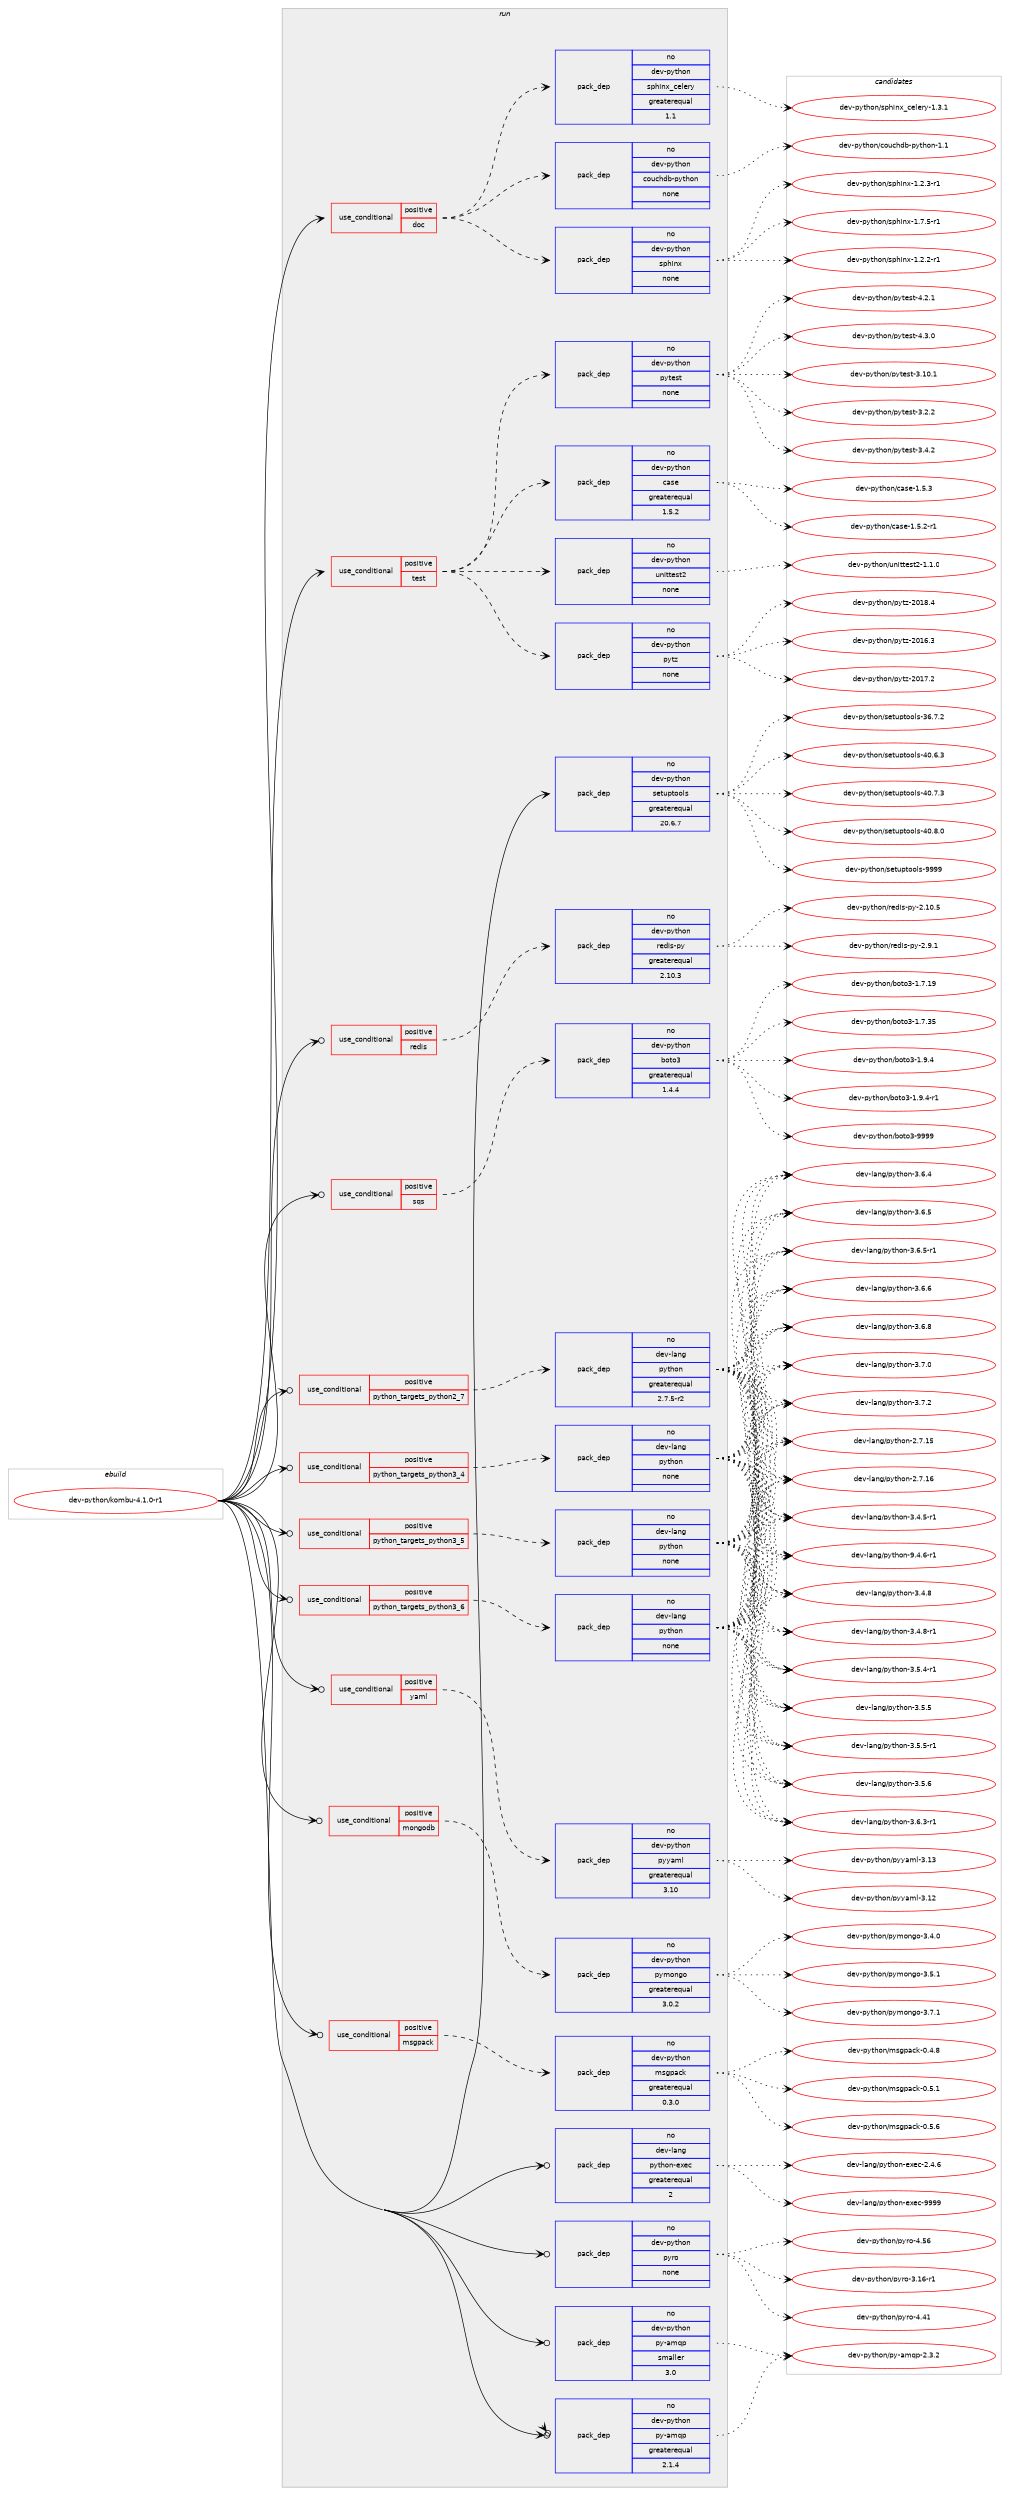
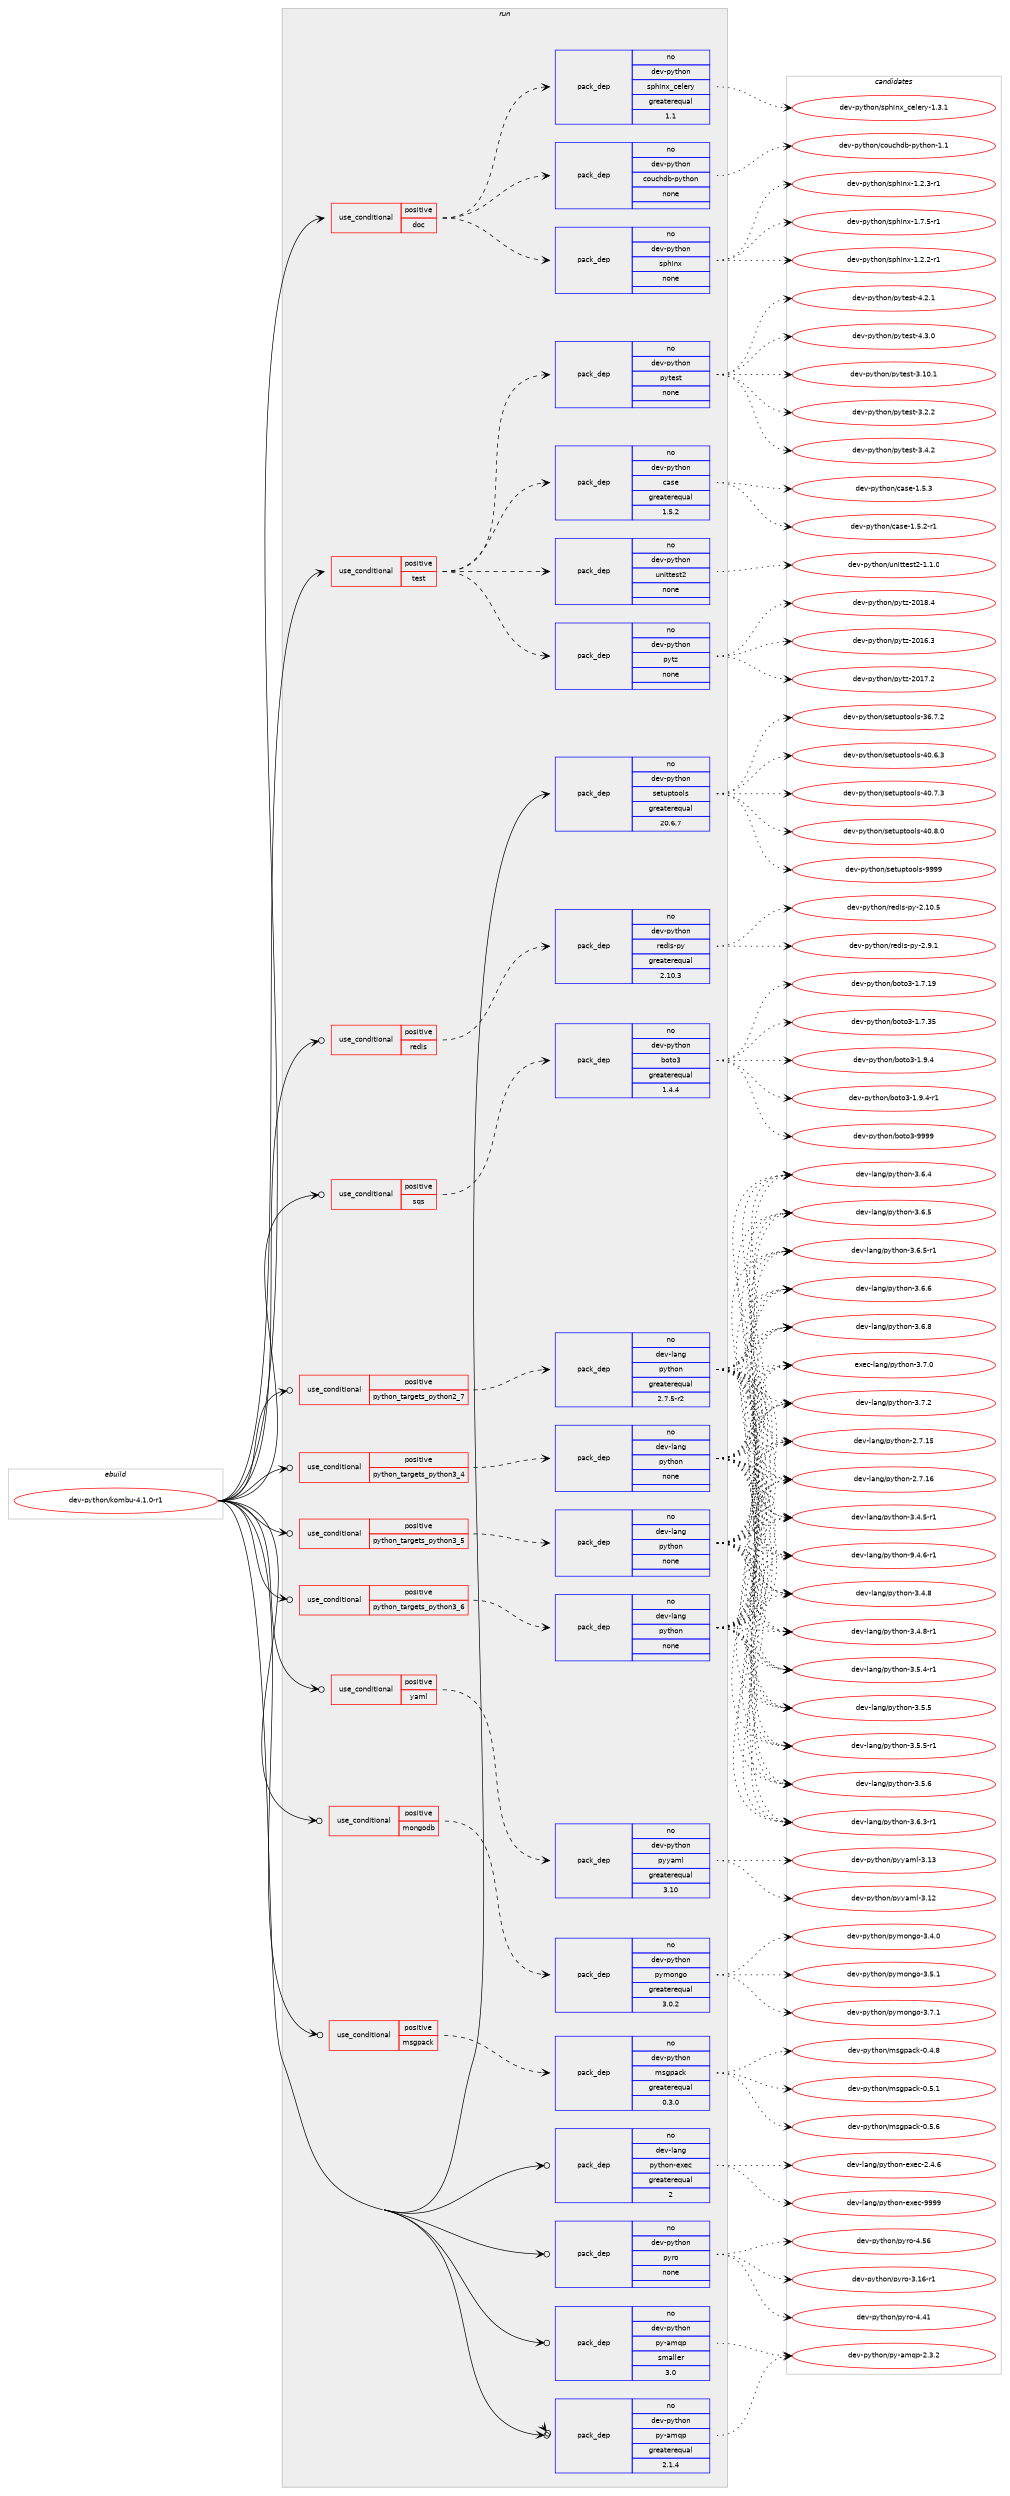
(894, 1365) -> (894, 1365)
